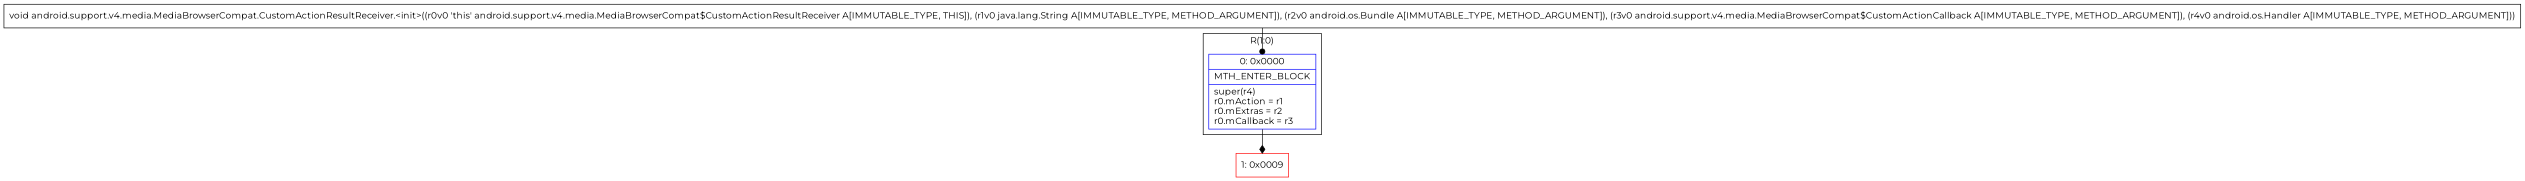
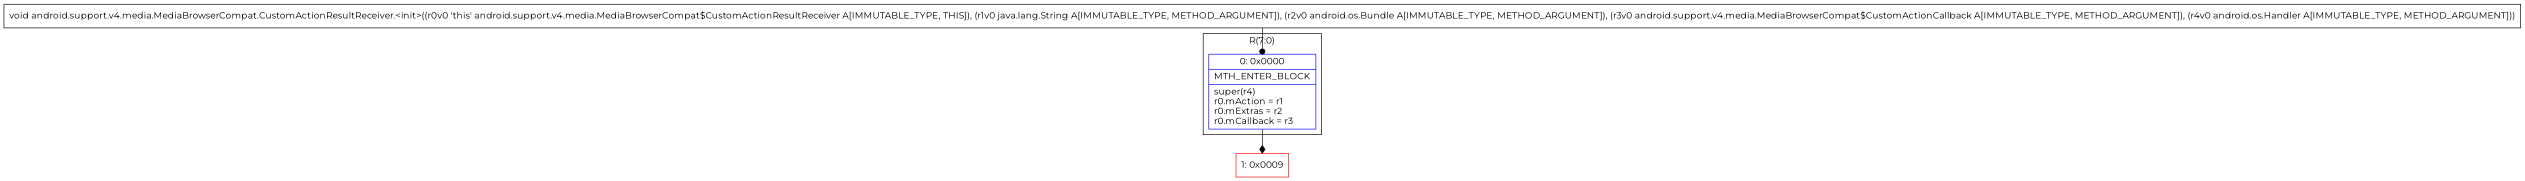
(1262, 41) -> (1262, 41)
